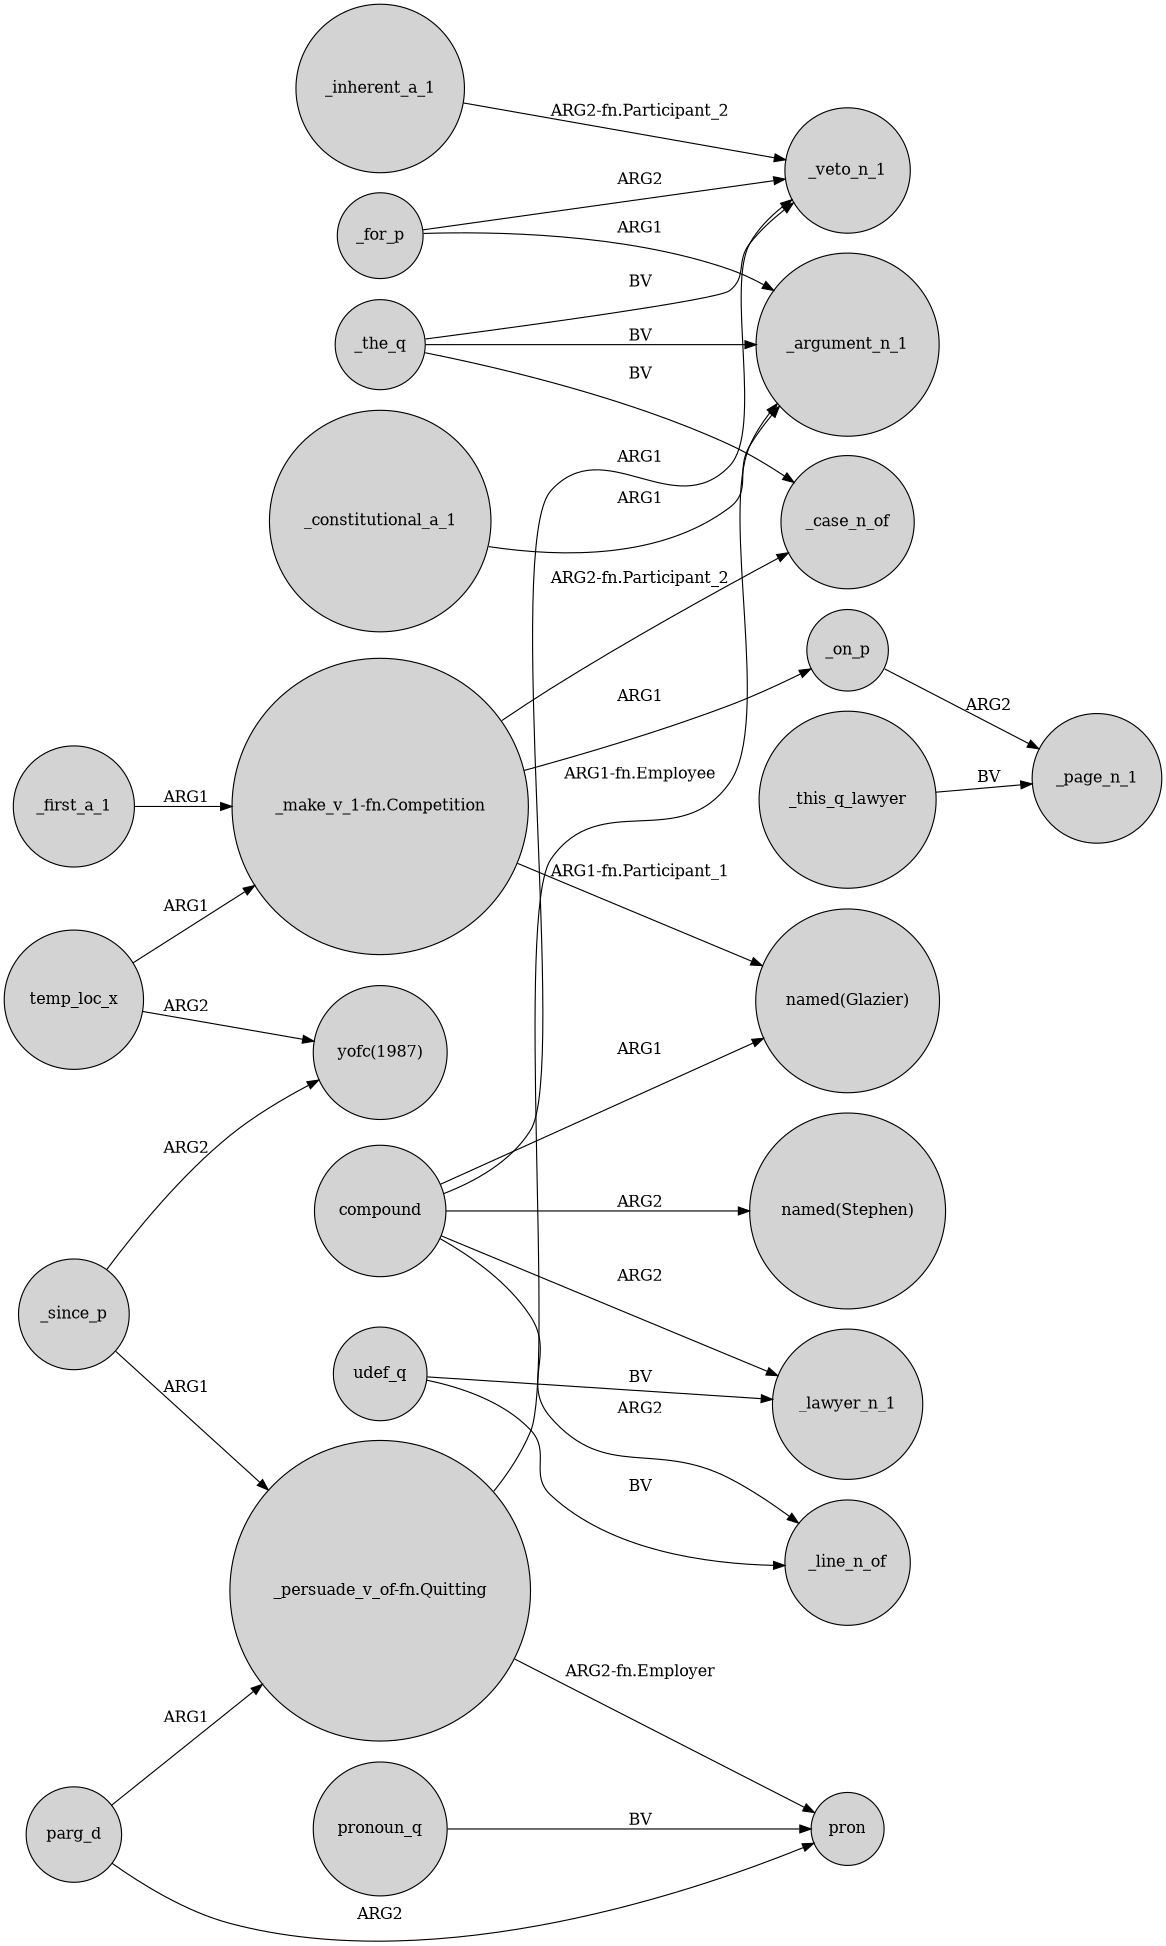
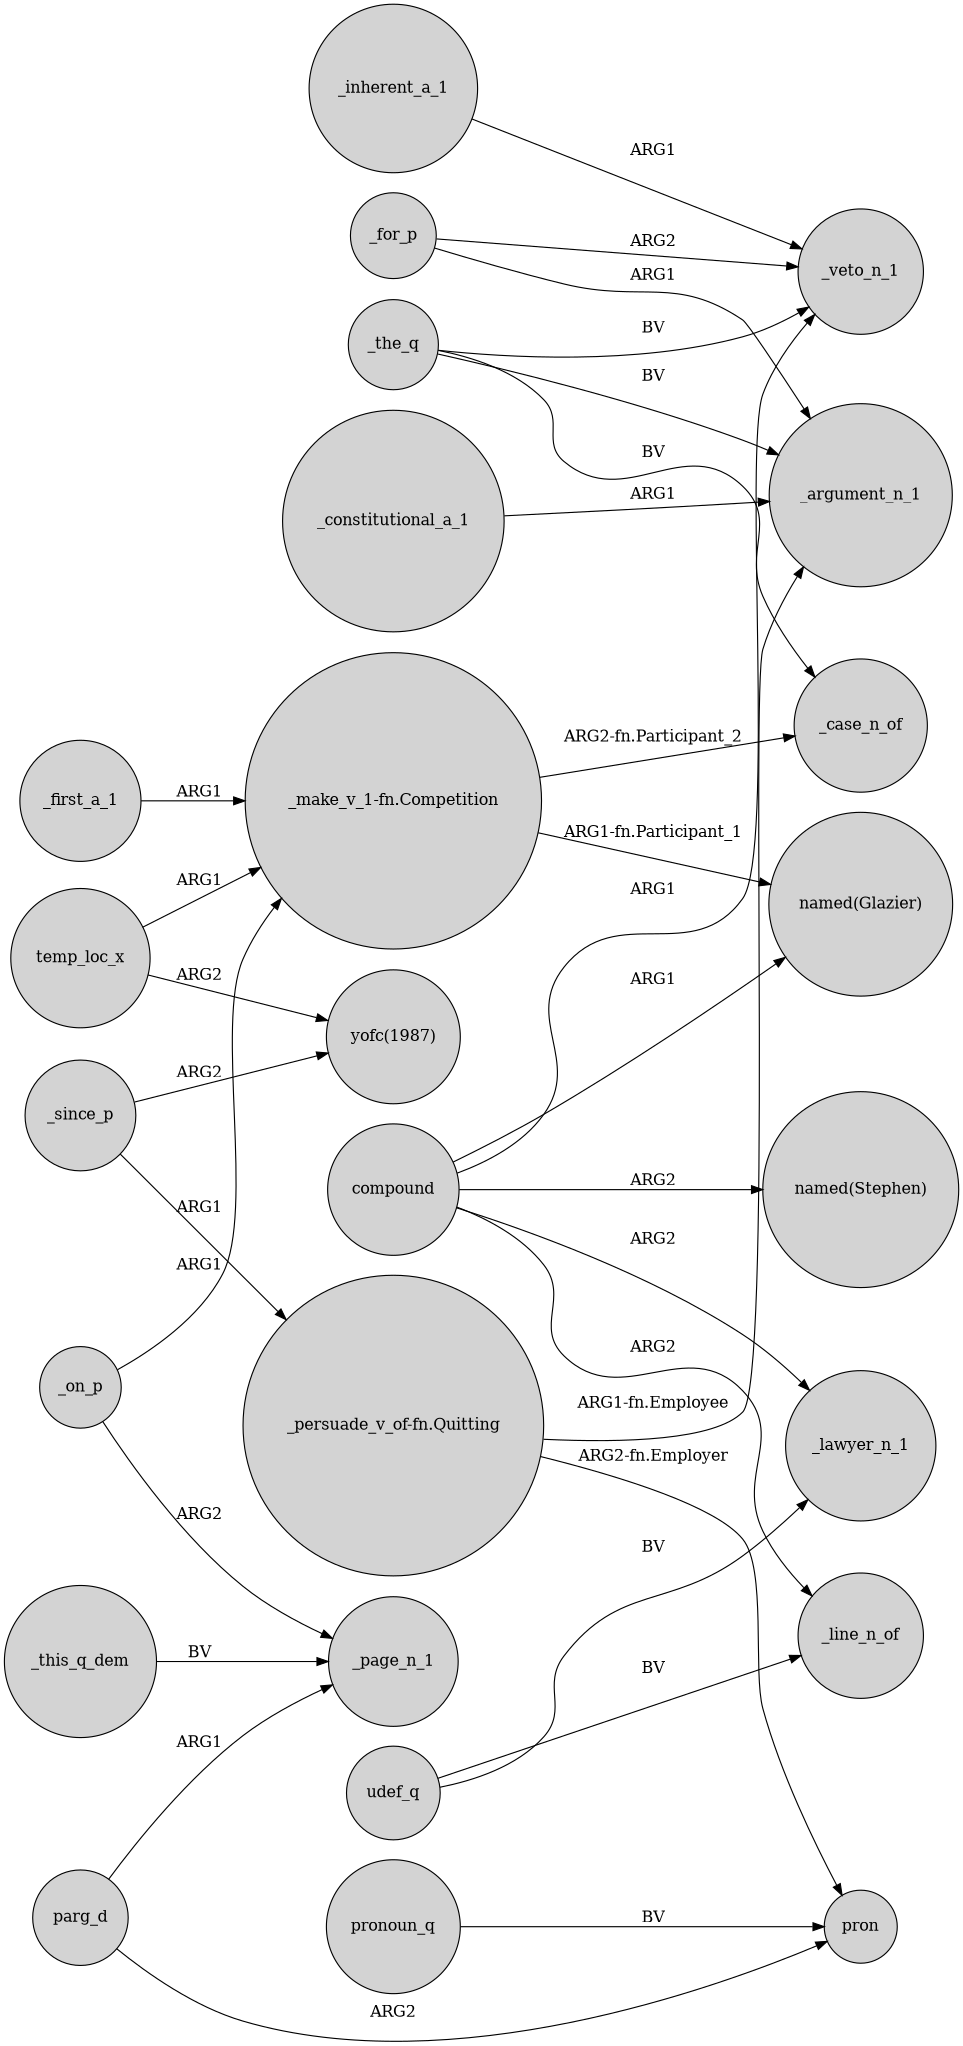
(640, 111) -> (653, 151)
(664, 728) -> (236, 1159)
(848, 800) -> (80, 1662)
(182, 1748) -> (203, 1770)
